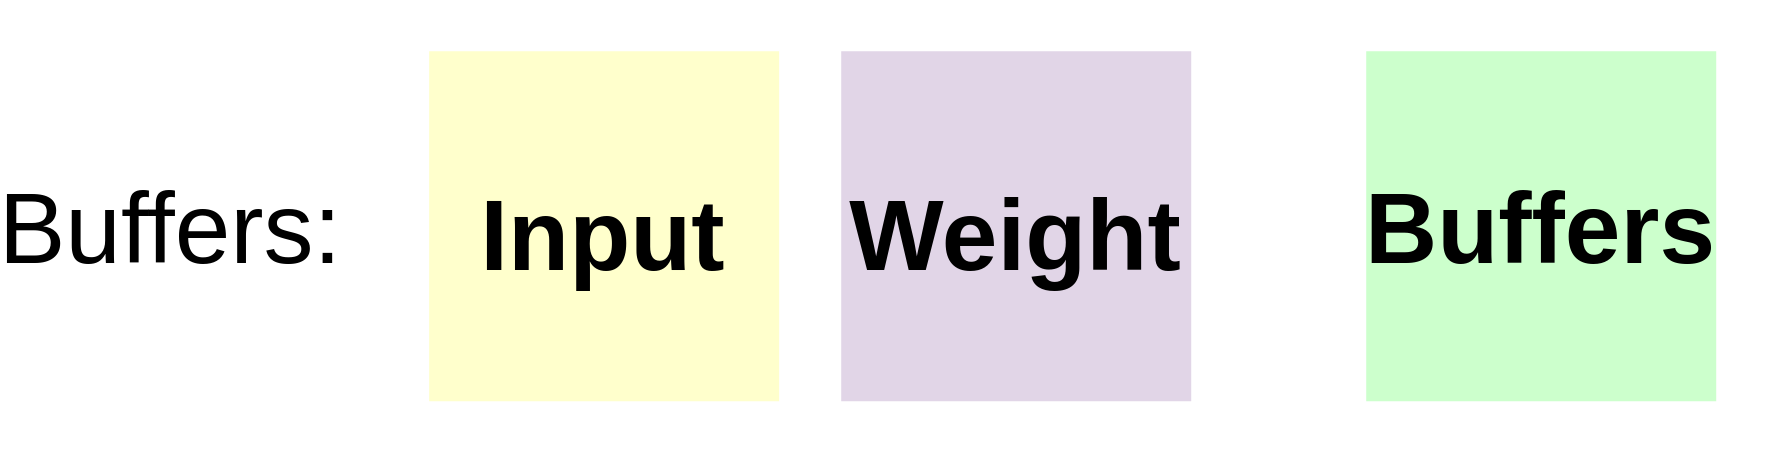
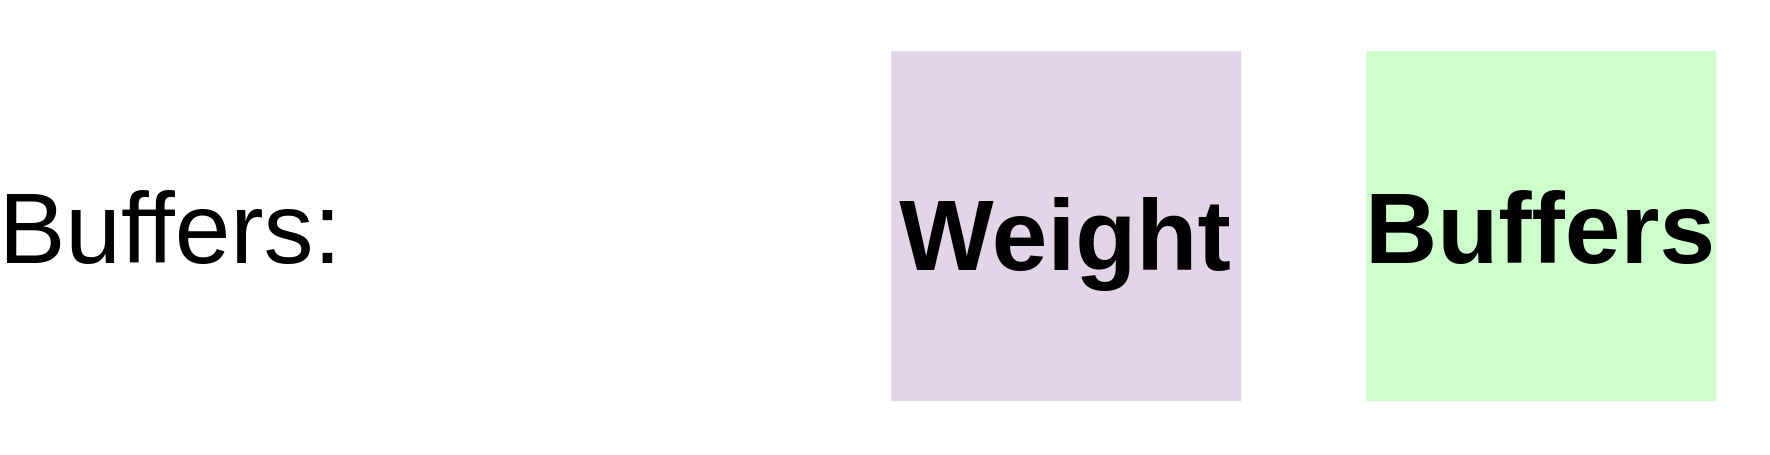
(604, 226) -> none
(1016, 226) -> (1066, 226)
